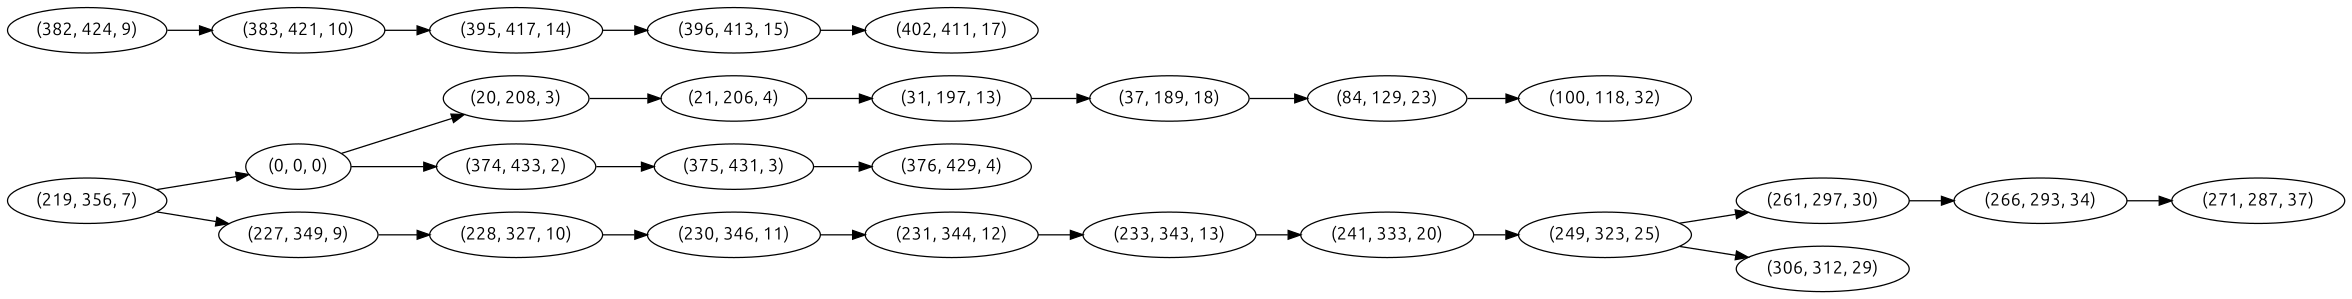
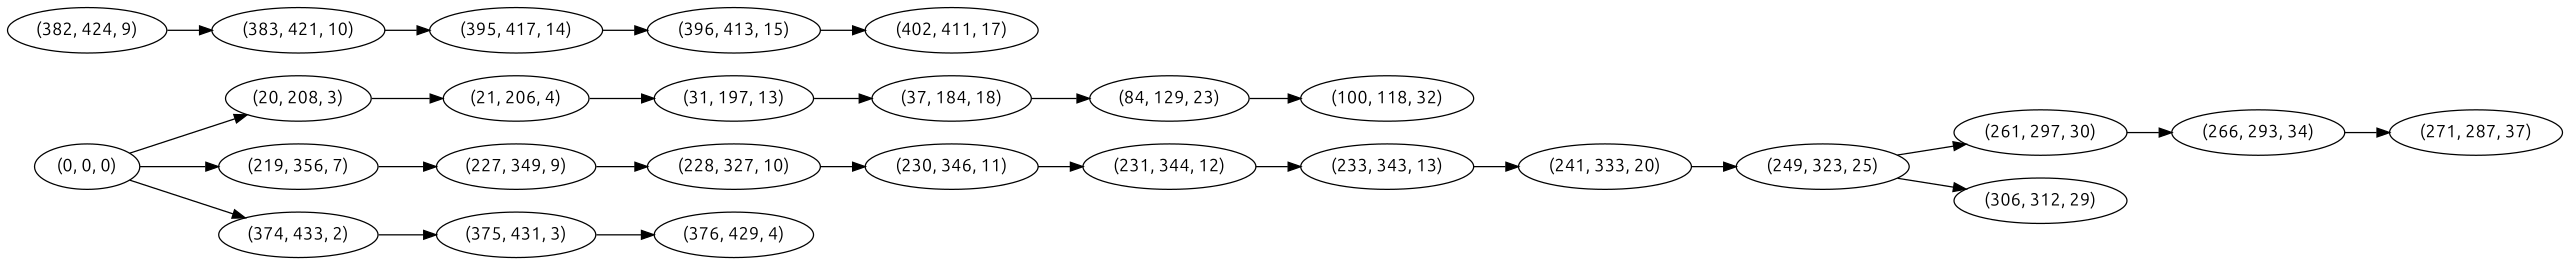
(1169, 98) -> (952, 98)
(196, 183) -> (173, 167)
